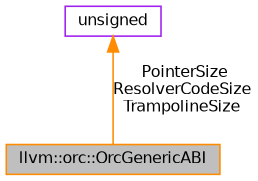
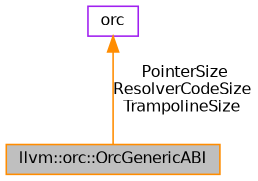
(113, 21) -> (113, 21)
